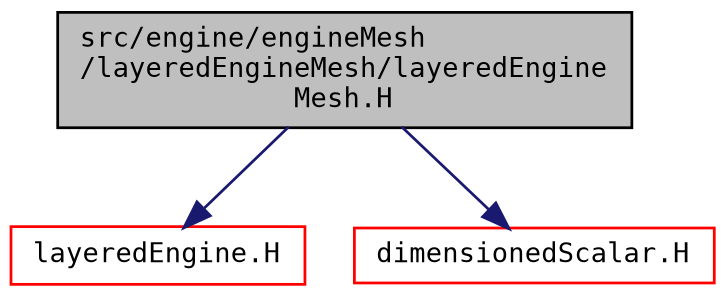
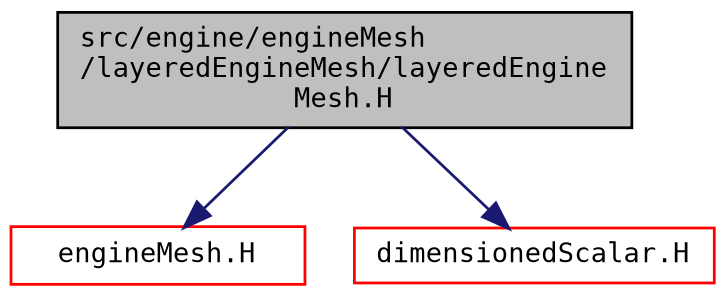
(158, 255) -> (158, 255)
